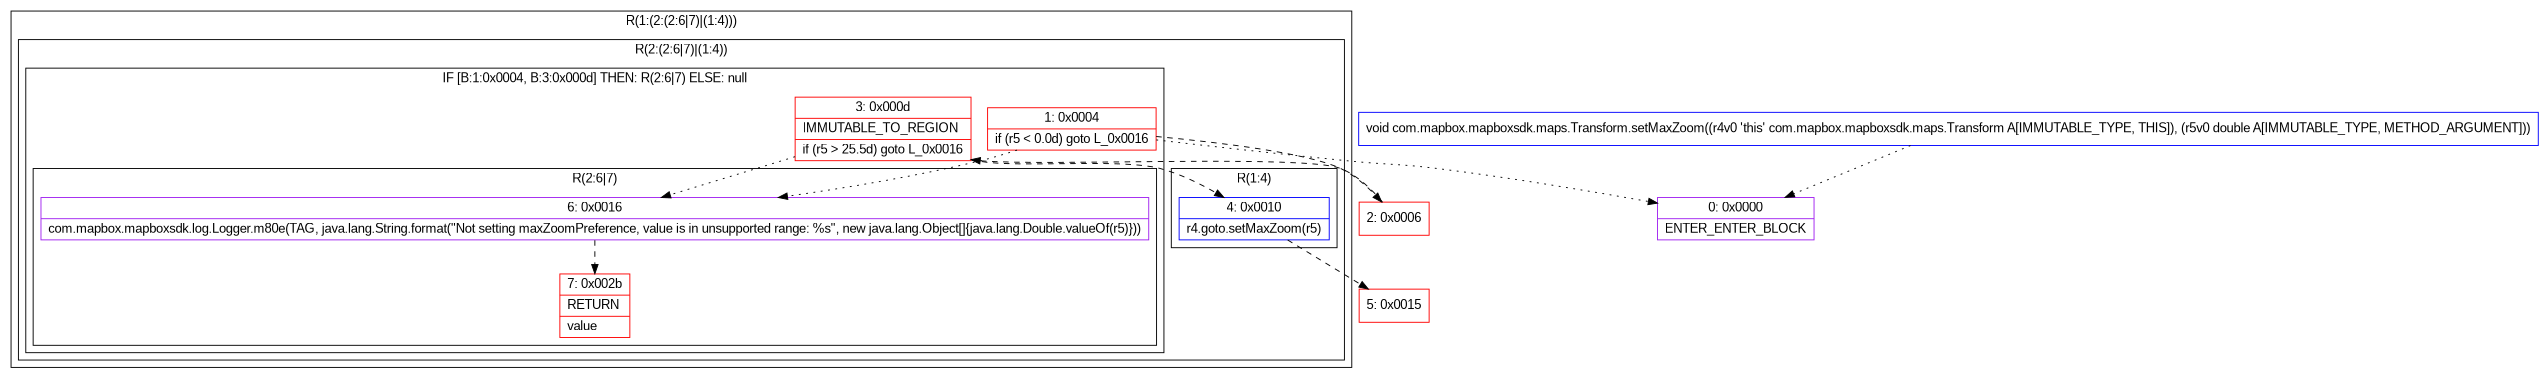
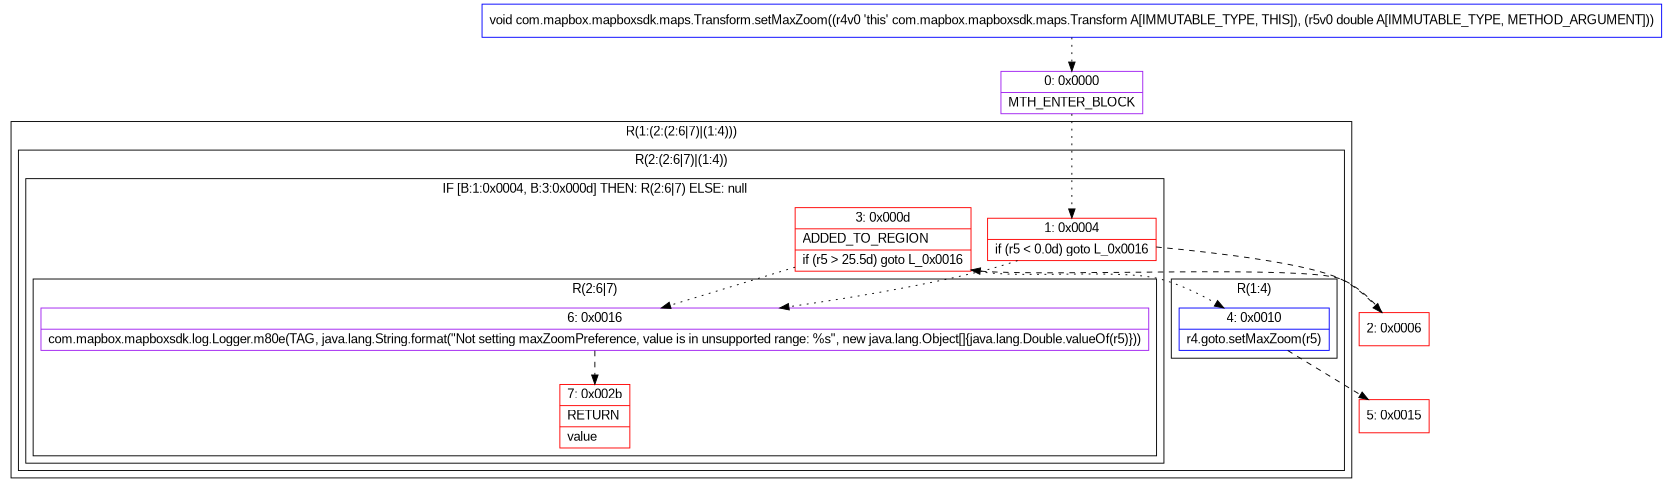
(880, 128) -> (866, 239)
(1096, 163) -> (1096, 274)
(1403, 165) -> (1072, 161)
(1736, 229) -> (1072, 103)
